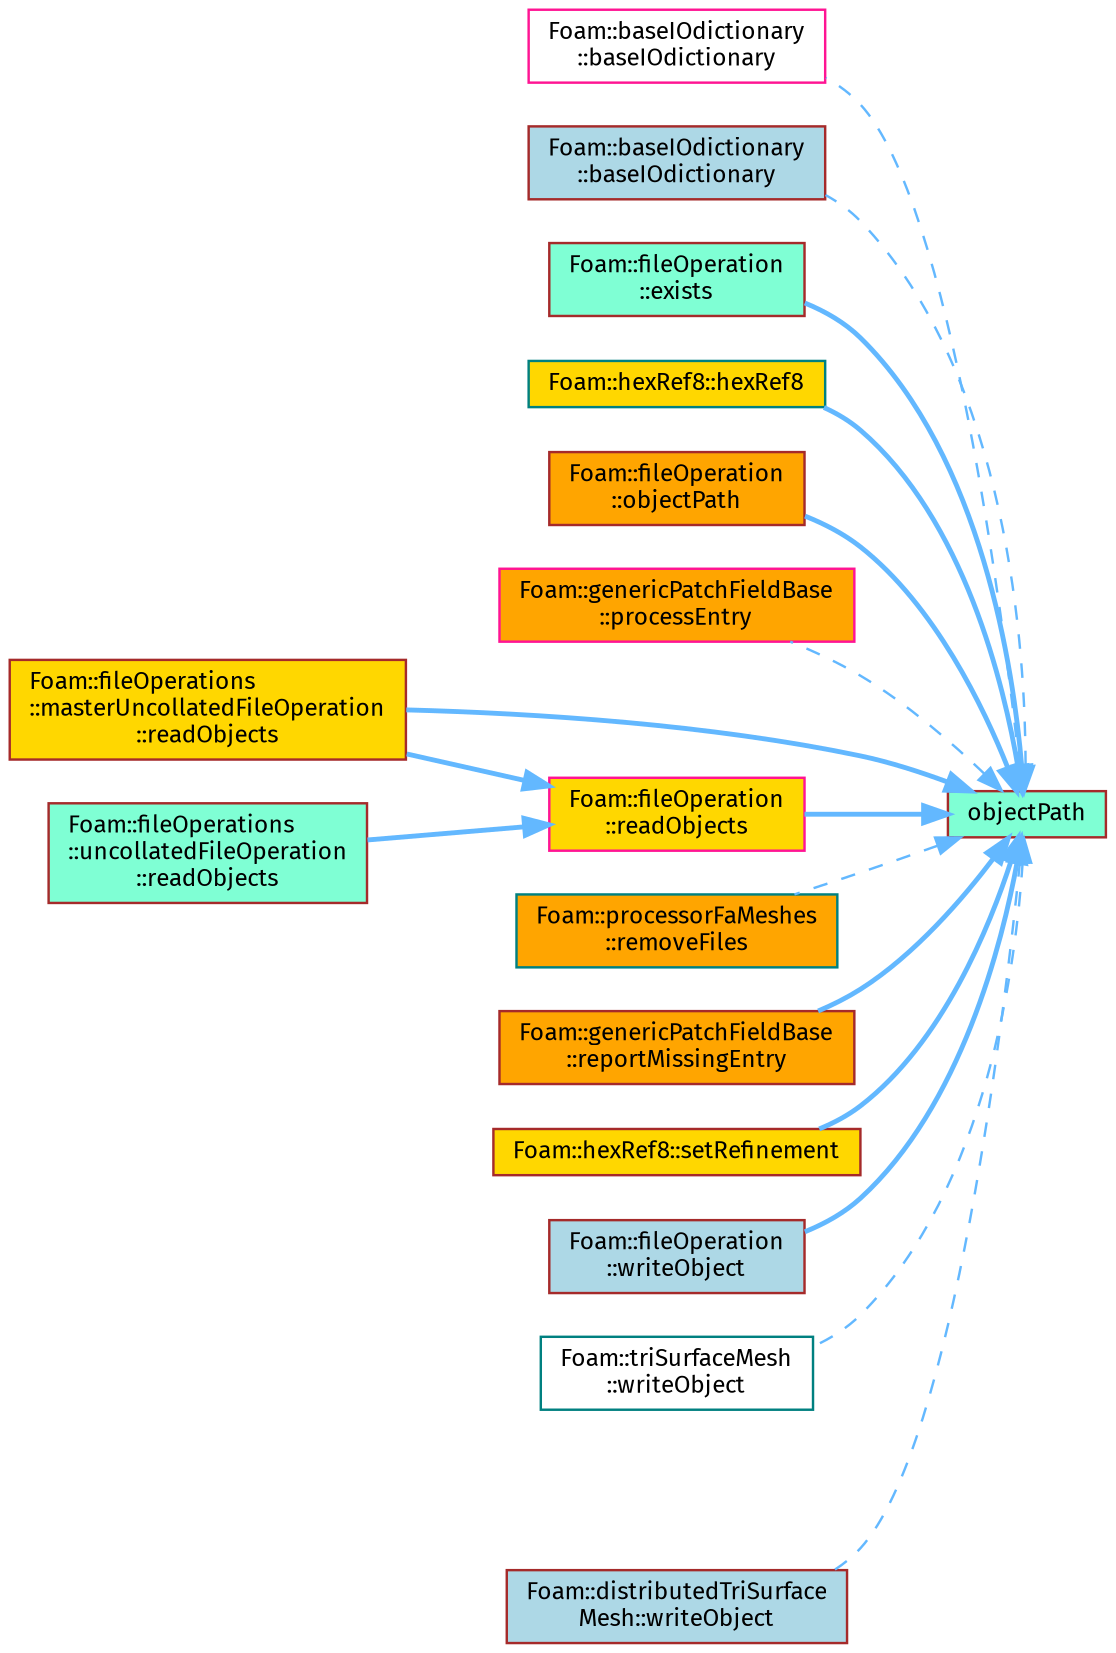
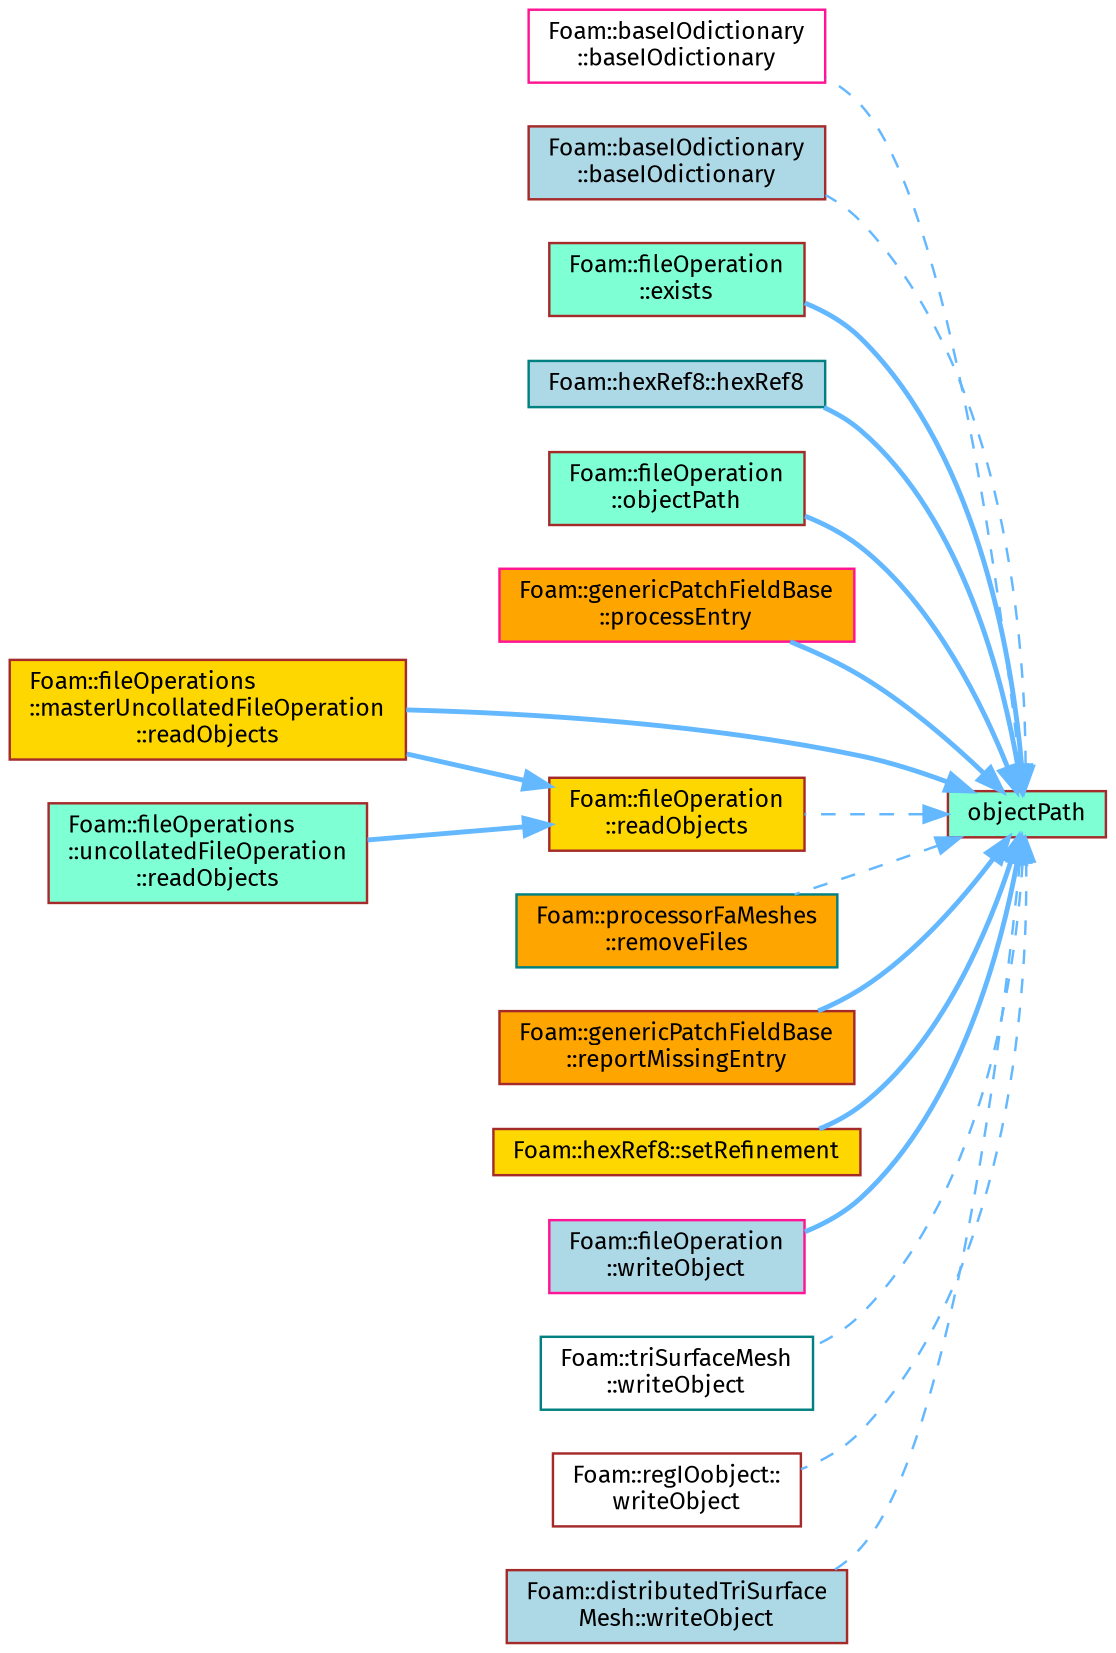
(677, 384) -> (677, 384)
(677, 489) -> (677, 489)
(894, 698) -> (894, 698)
(677, 814) -> (677, 814)
(864, 814) -> (864, 814)
(677, 1257) -> (677, 1257)
none -> (677, 1490)
